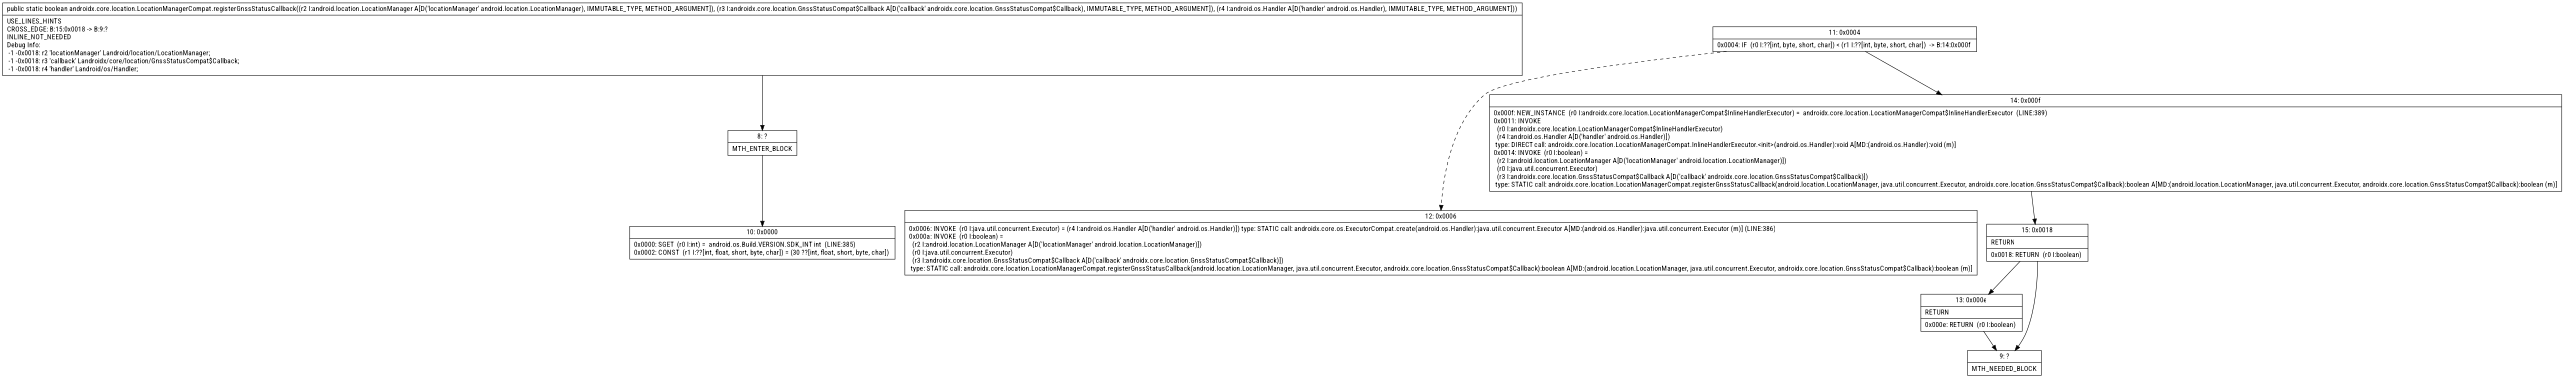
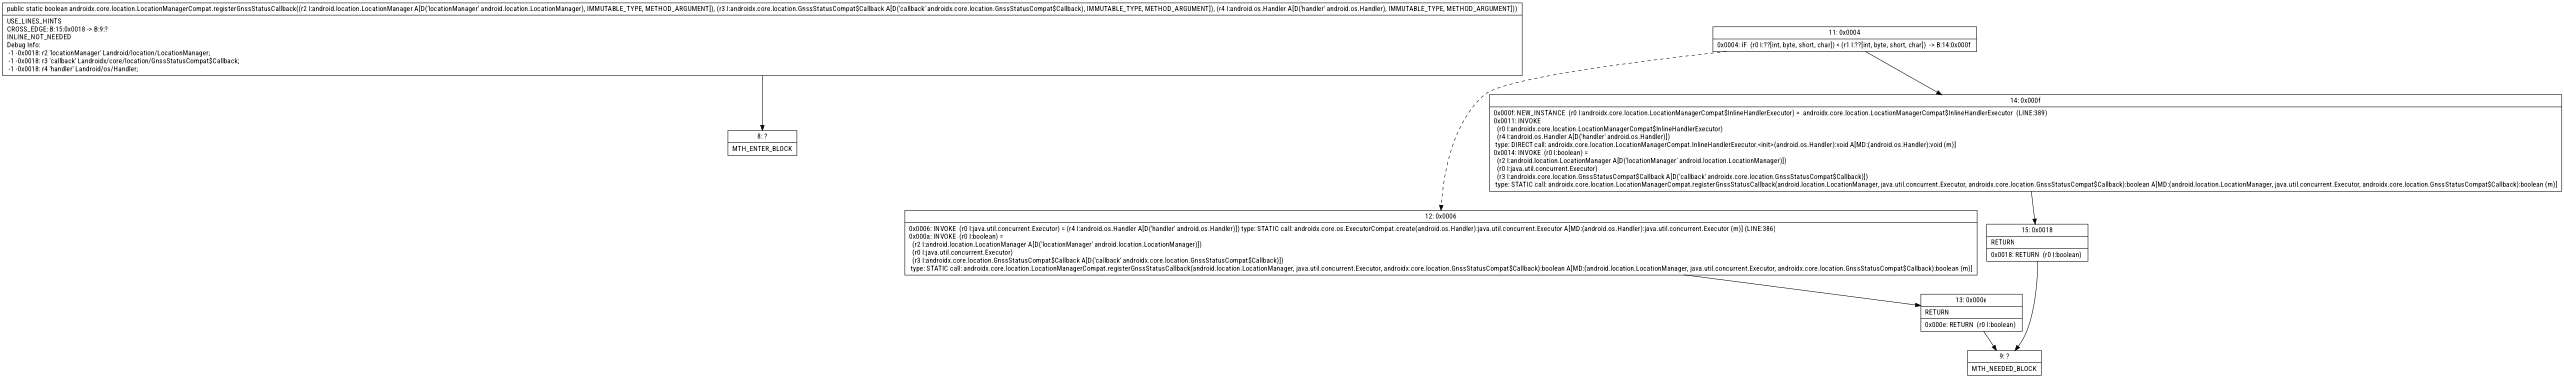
(762, 243) -> none
(2006, 276) -> (1800, 290)
